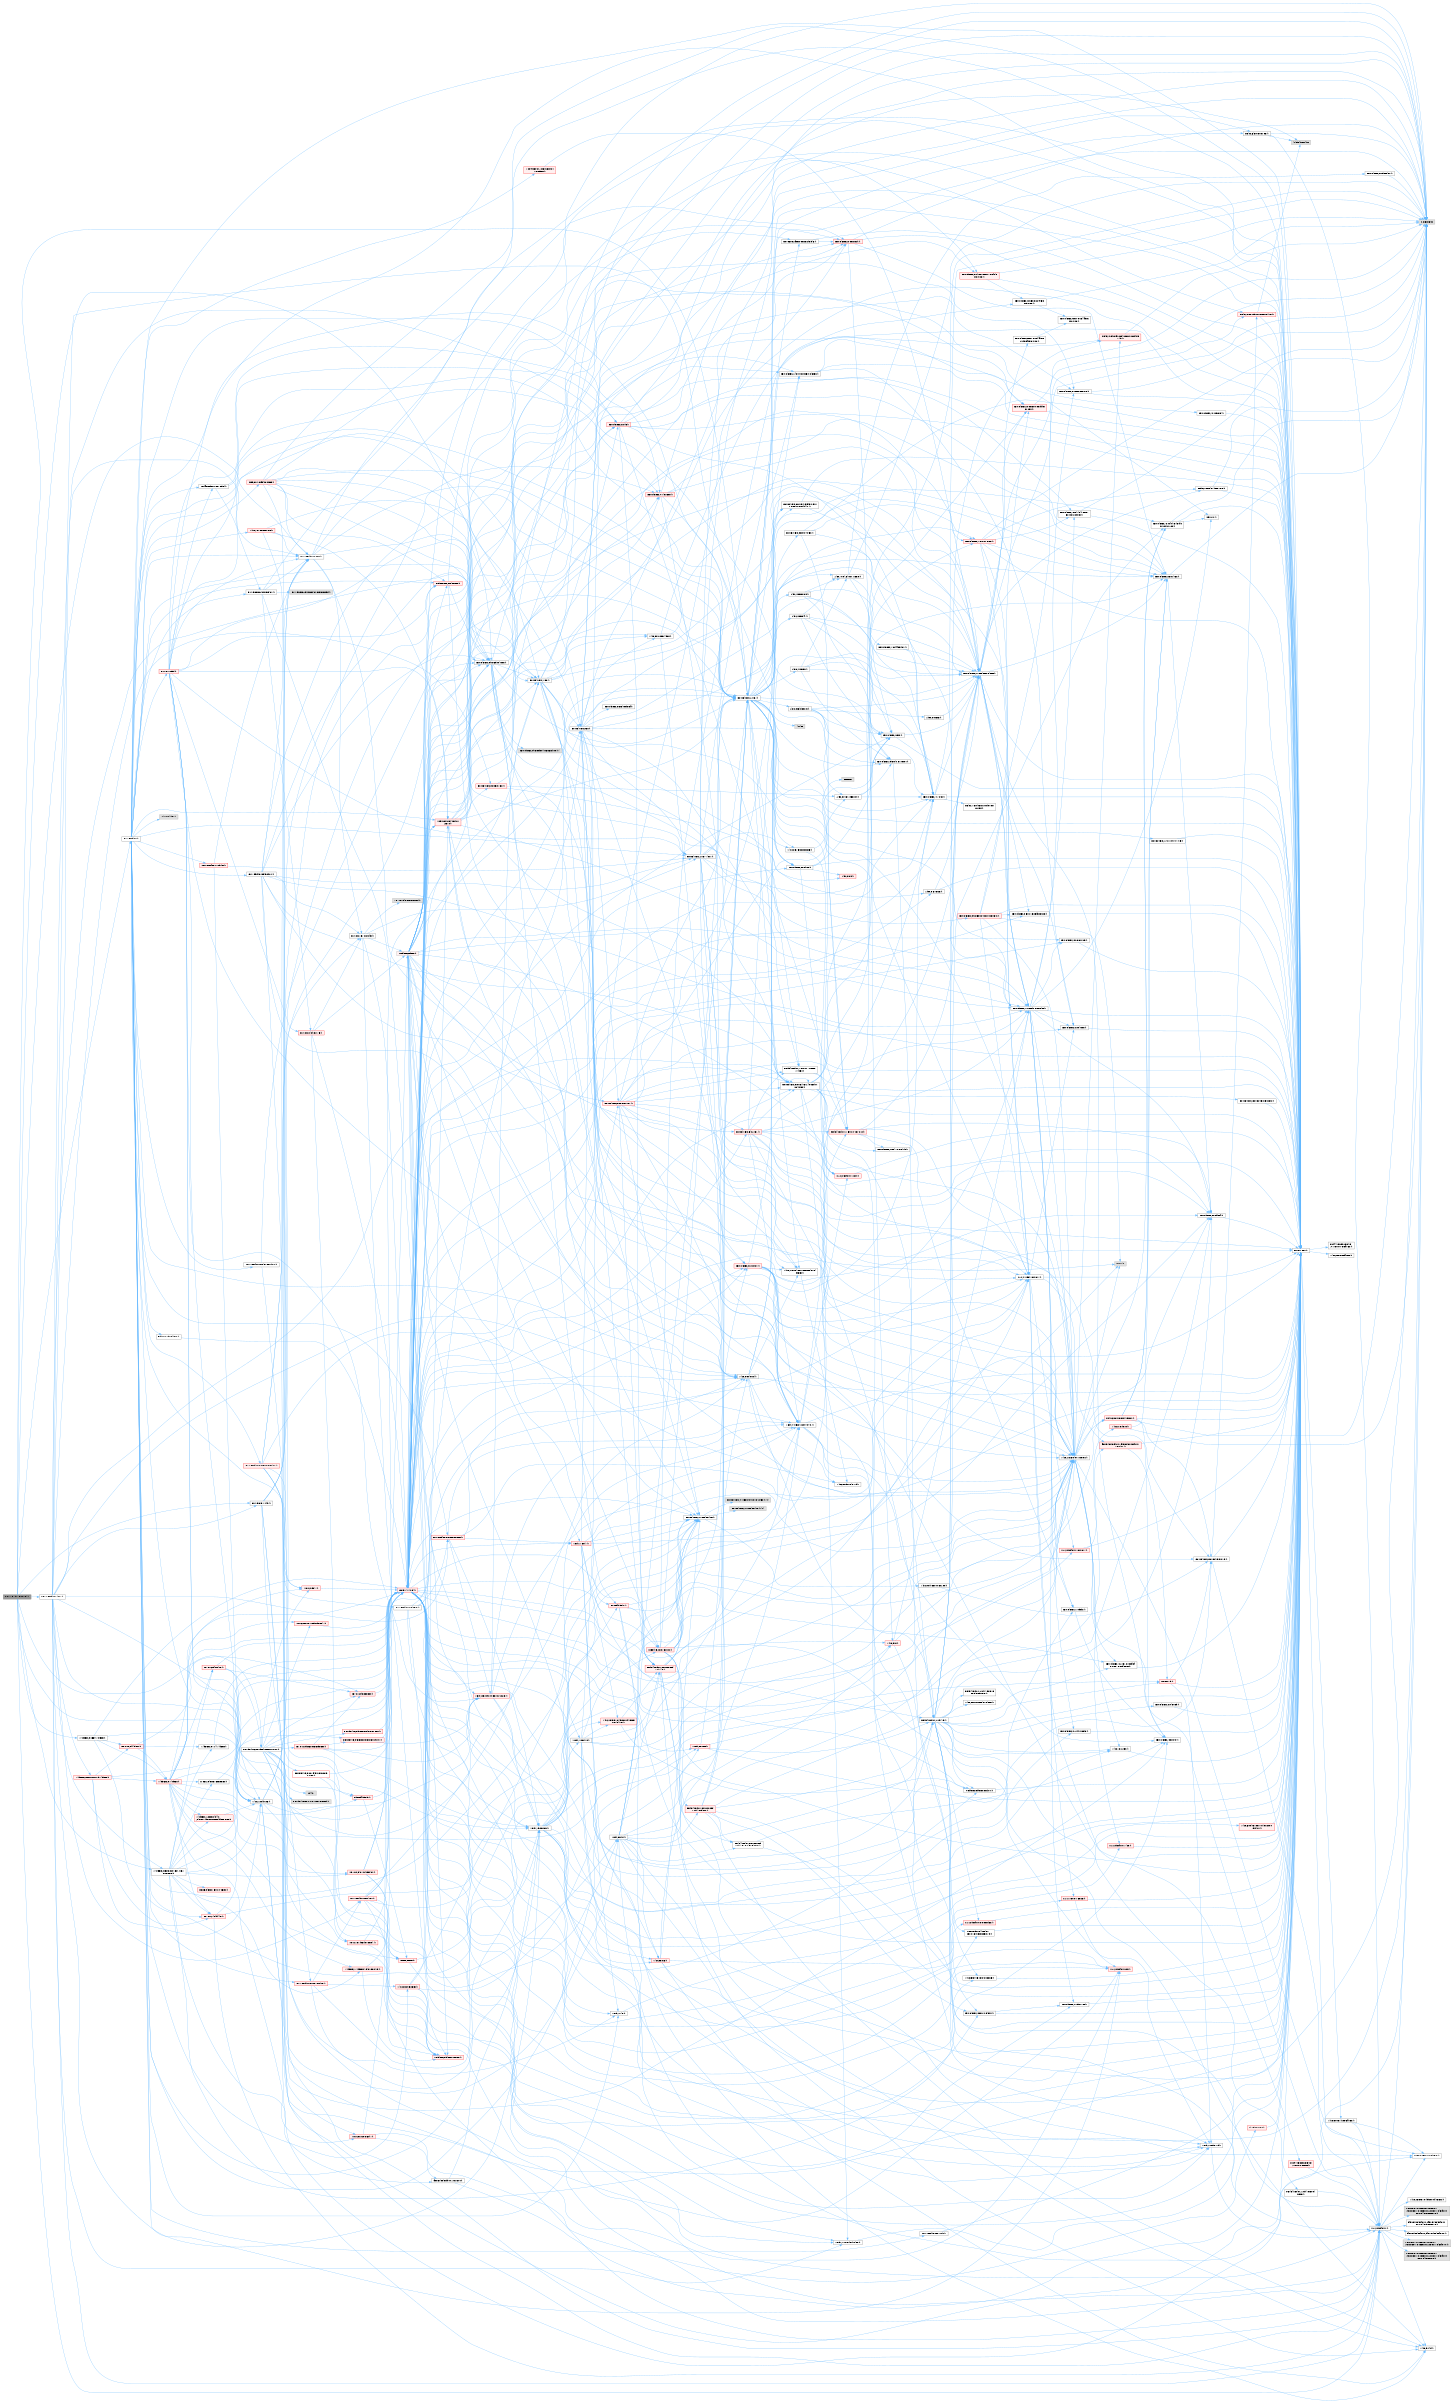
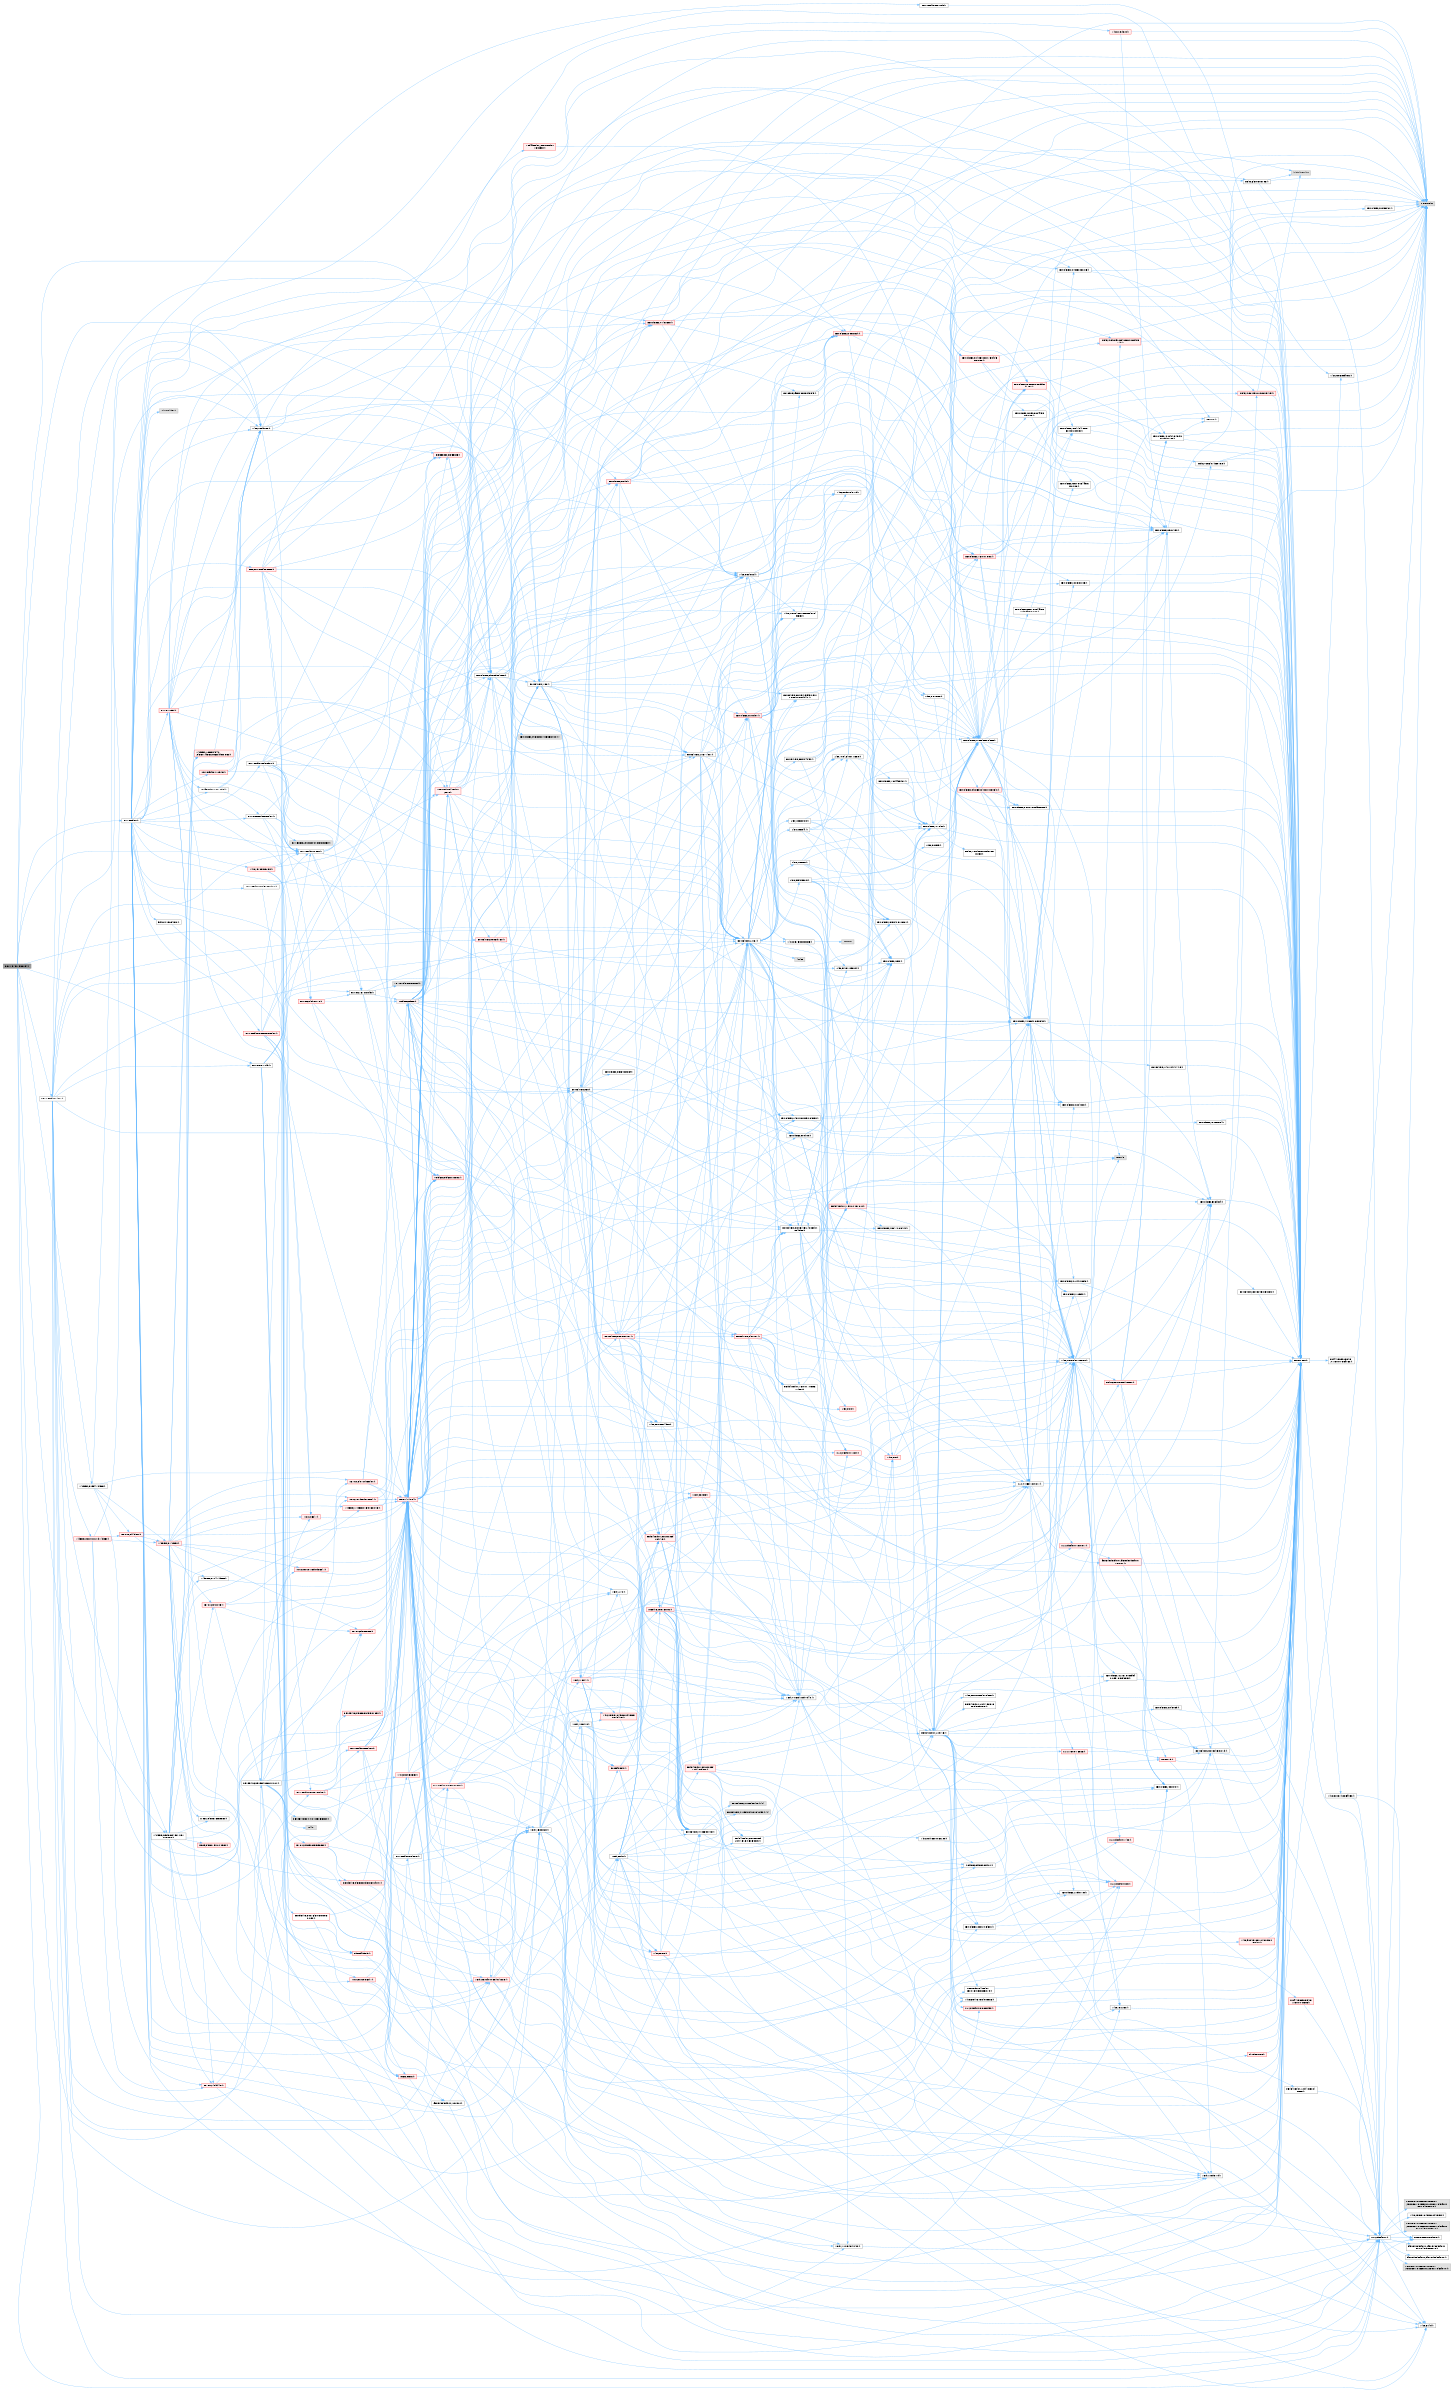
(1012, 187) -> (598, 209)
(274, 359) -> (450, 944)
